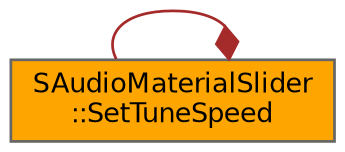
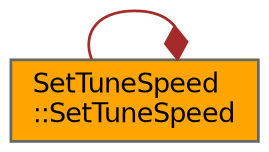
(173, 101) -> (135, 101)
